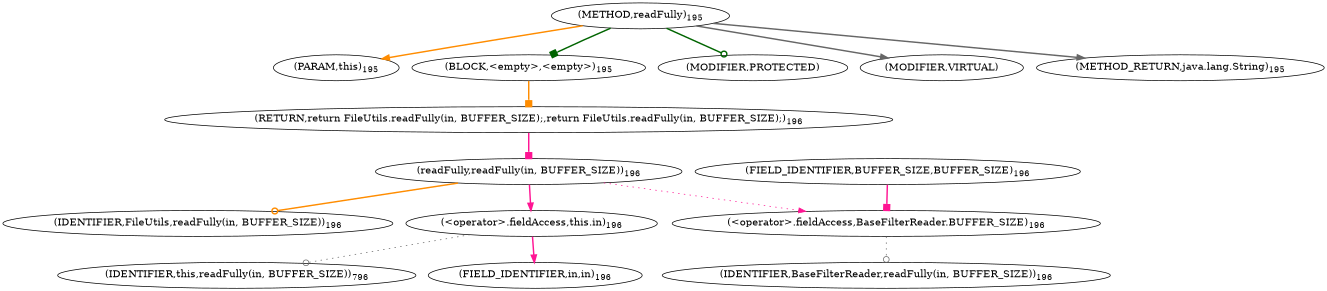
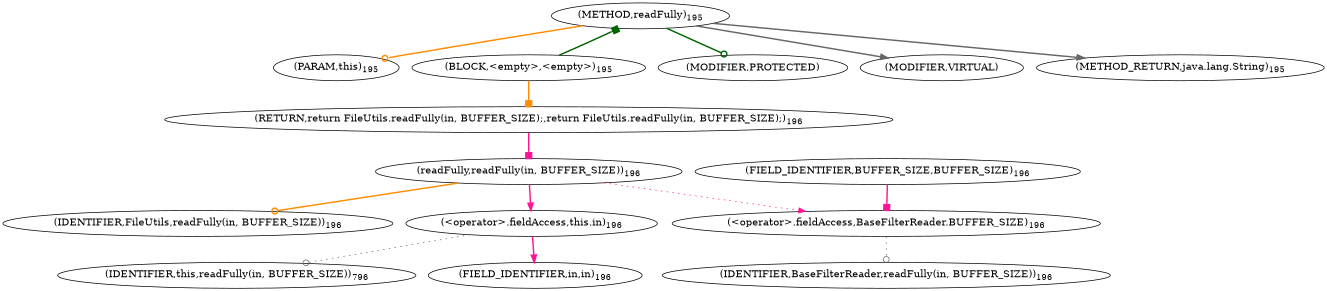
(584, 40) -> (585, 44)
(486, 41) -> (486, 41)
